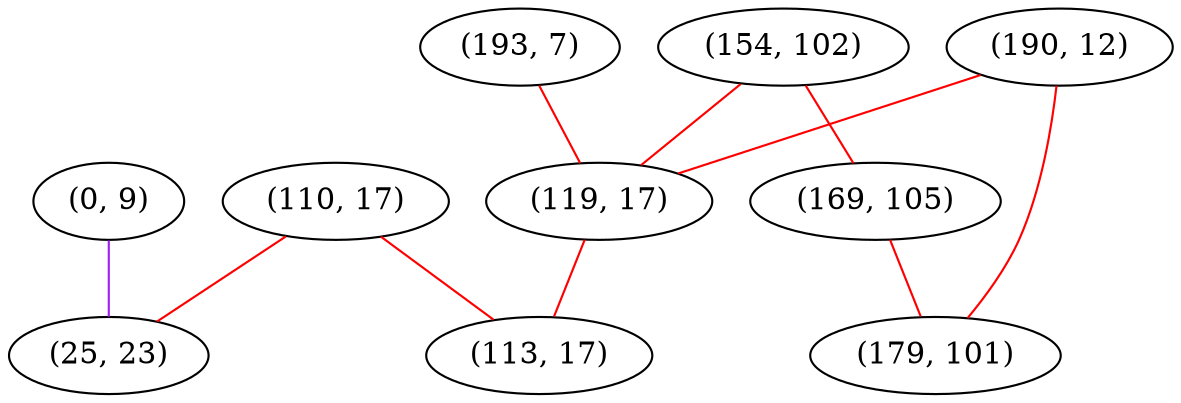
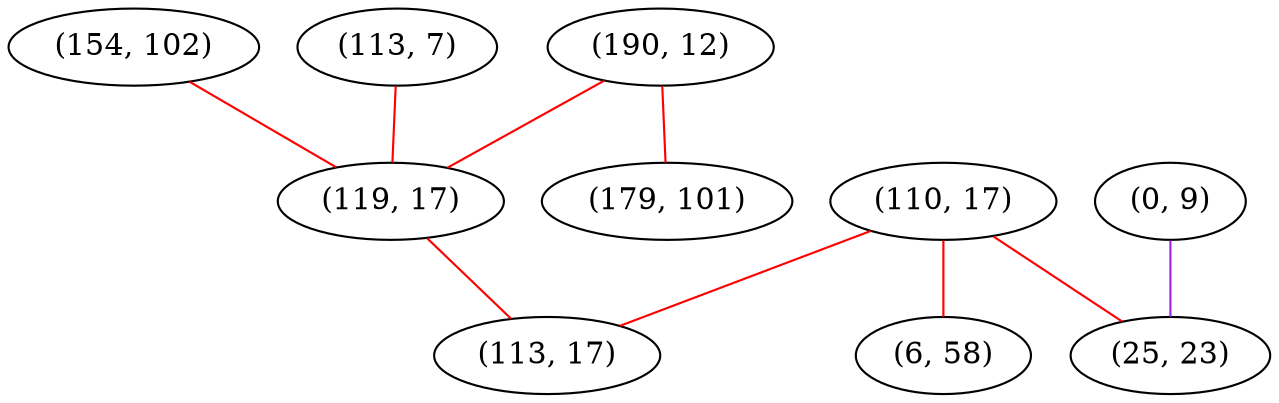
(520, 47) -> (397, 47)
(876, 201) -> none
none -> (943, 356)
